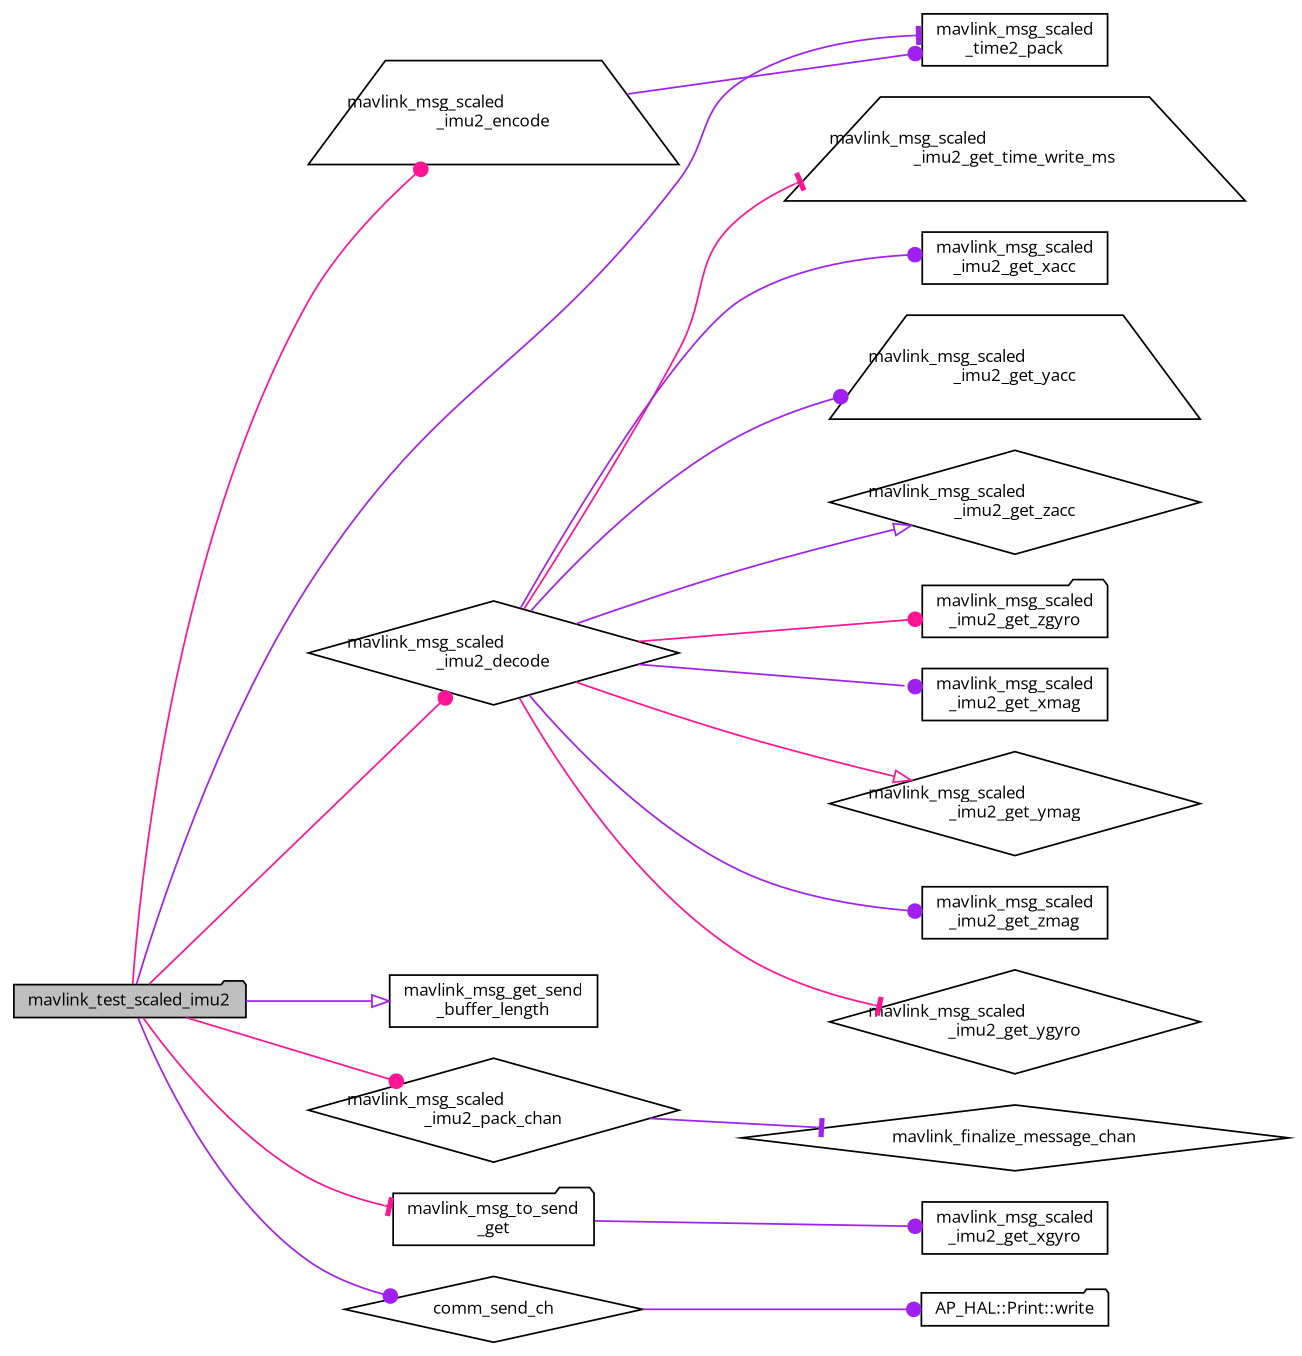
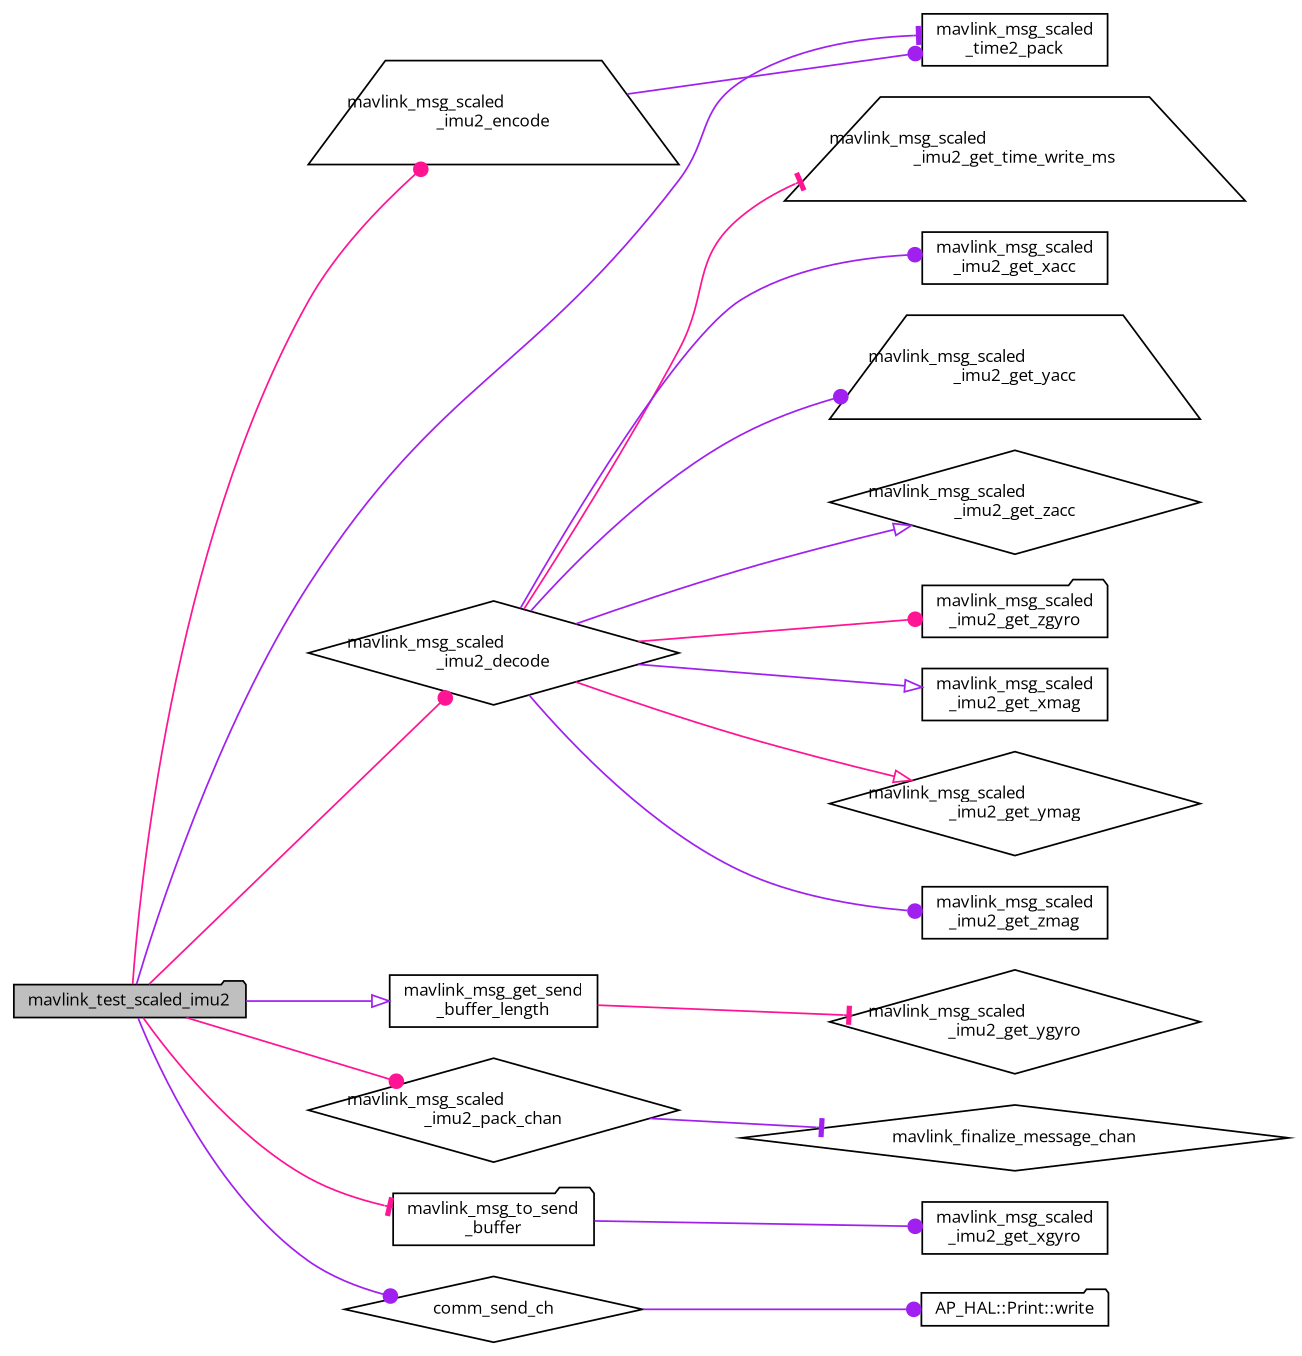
(771, 675) -> (771, 675)
(664, 891) -> (721, 1010)
(494, 1219) -> (494, 1219)
